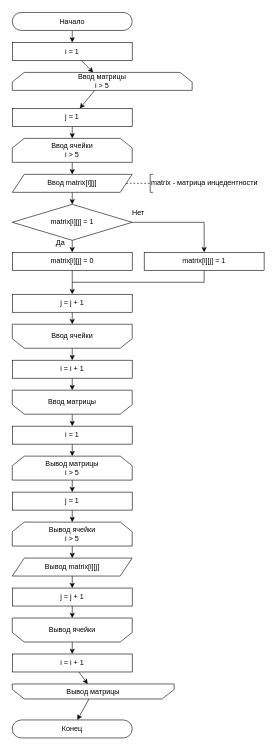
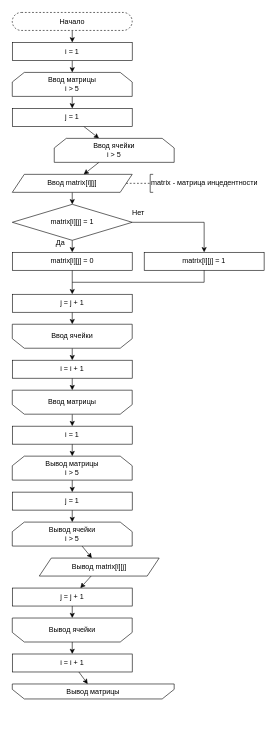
(72, 21) -> (72, 21)
(102, 81) -> (72, 84)
(72, 150) -> (114, 150)
(72, 567) -> (99, 567)
(84, 708) -> none
(72, 729) -> none
